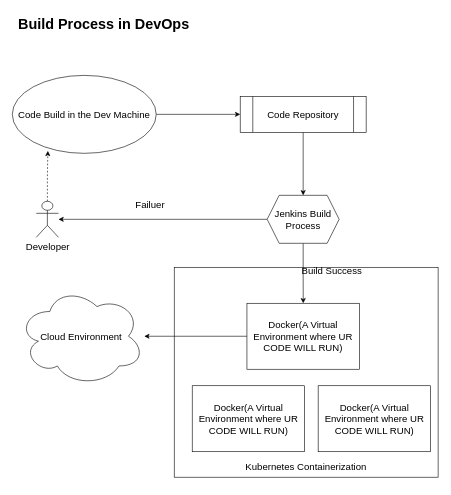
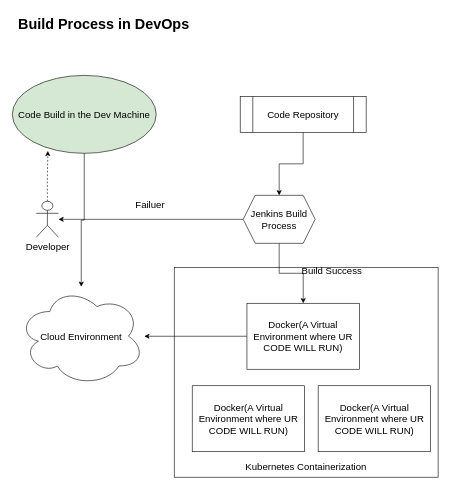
(84, 114) -> (84, 114)
(196, 114) -> (81, 281)
(303, 219) -> (279, 219)
